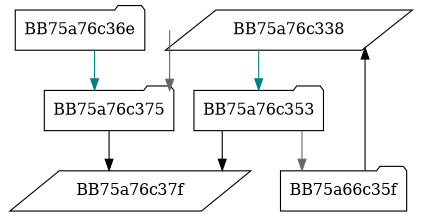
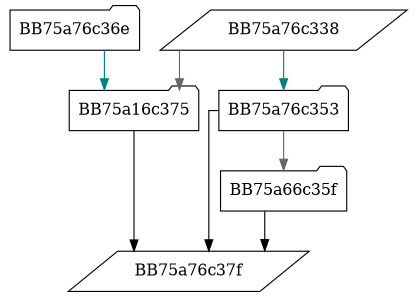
(109, 111) -> (134, 111)
(365, 115) -> (265, 225)
